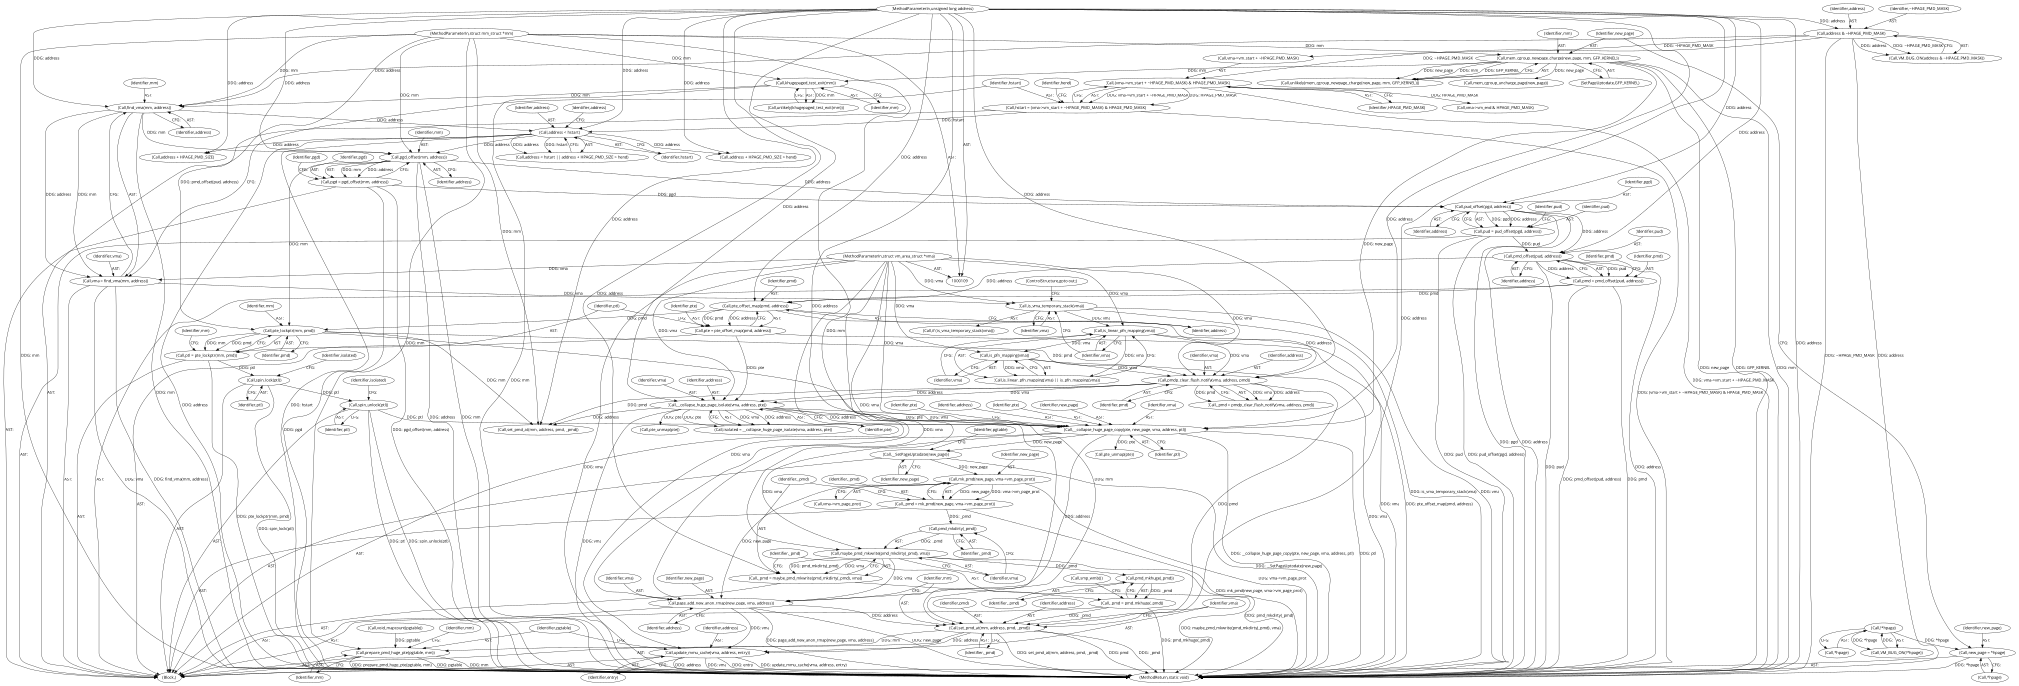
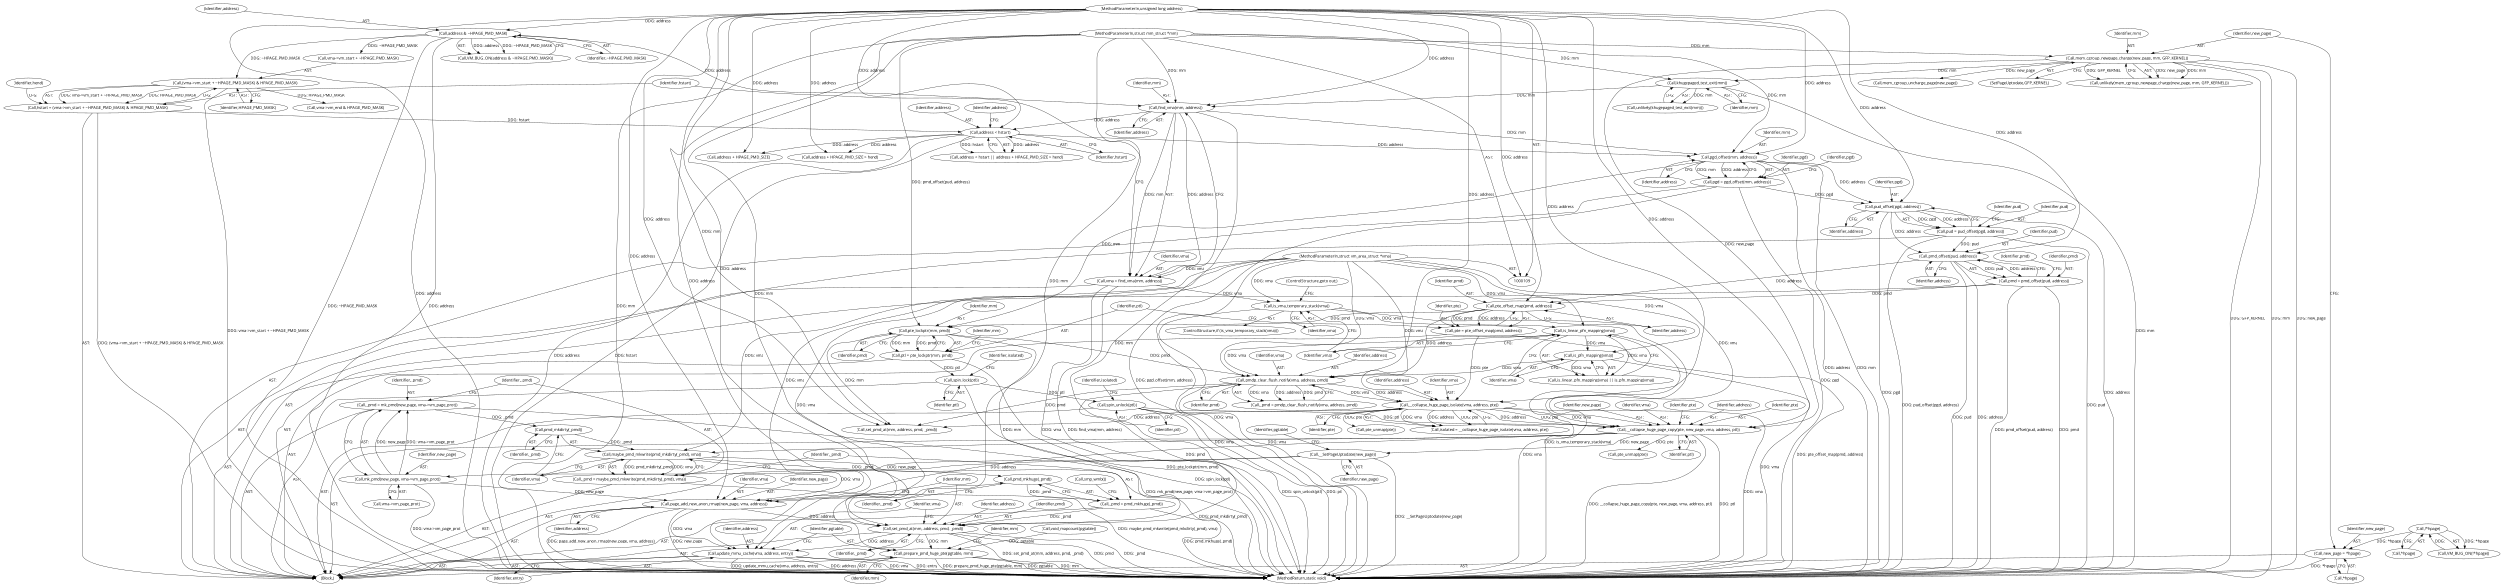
none -> (557, 42)
(682, 243) -> (678, 217)
(959, 331) -> (1231, 331)
